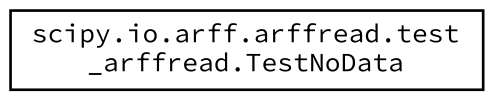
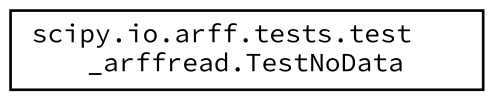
(247, 50) -> (247, 50)
